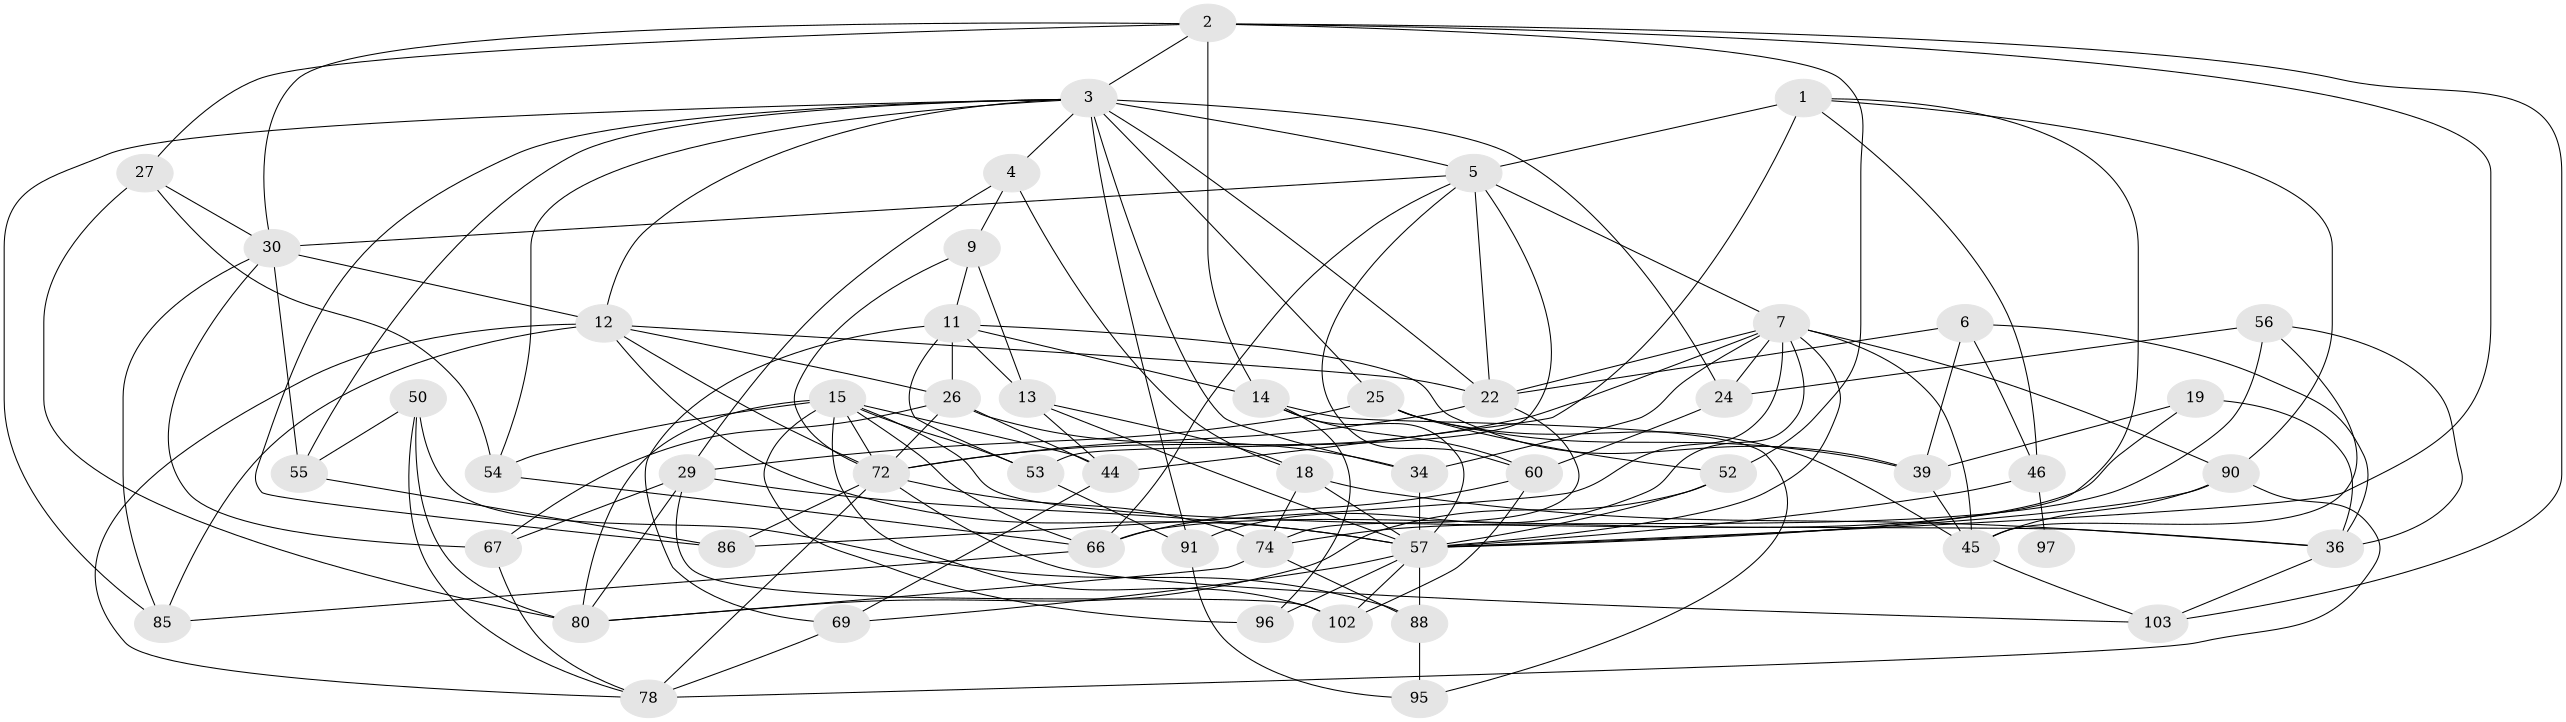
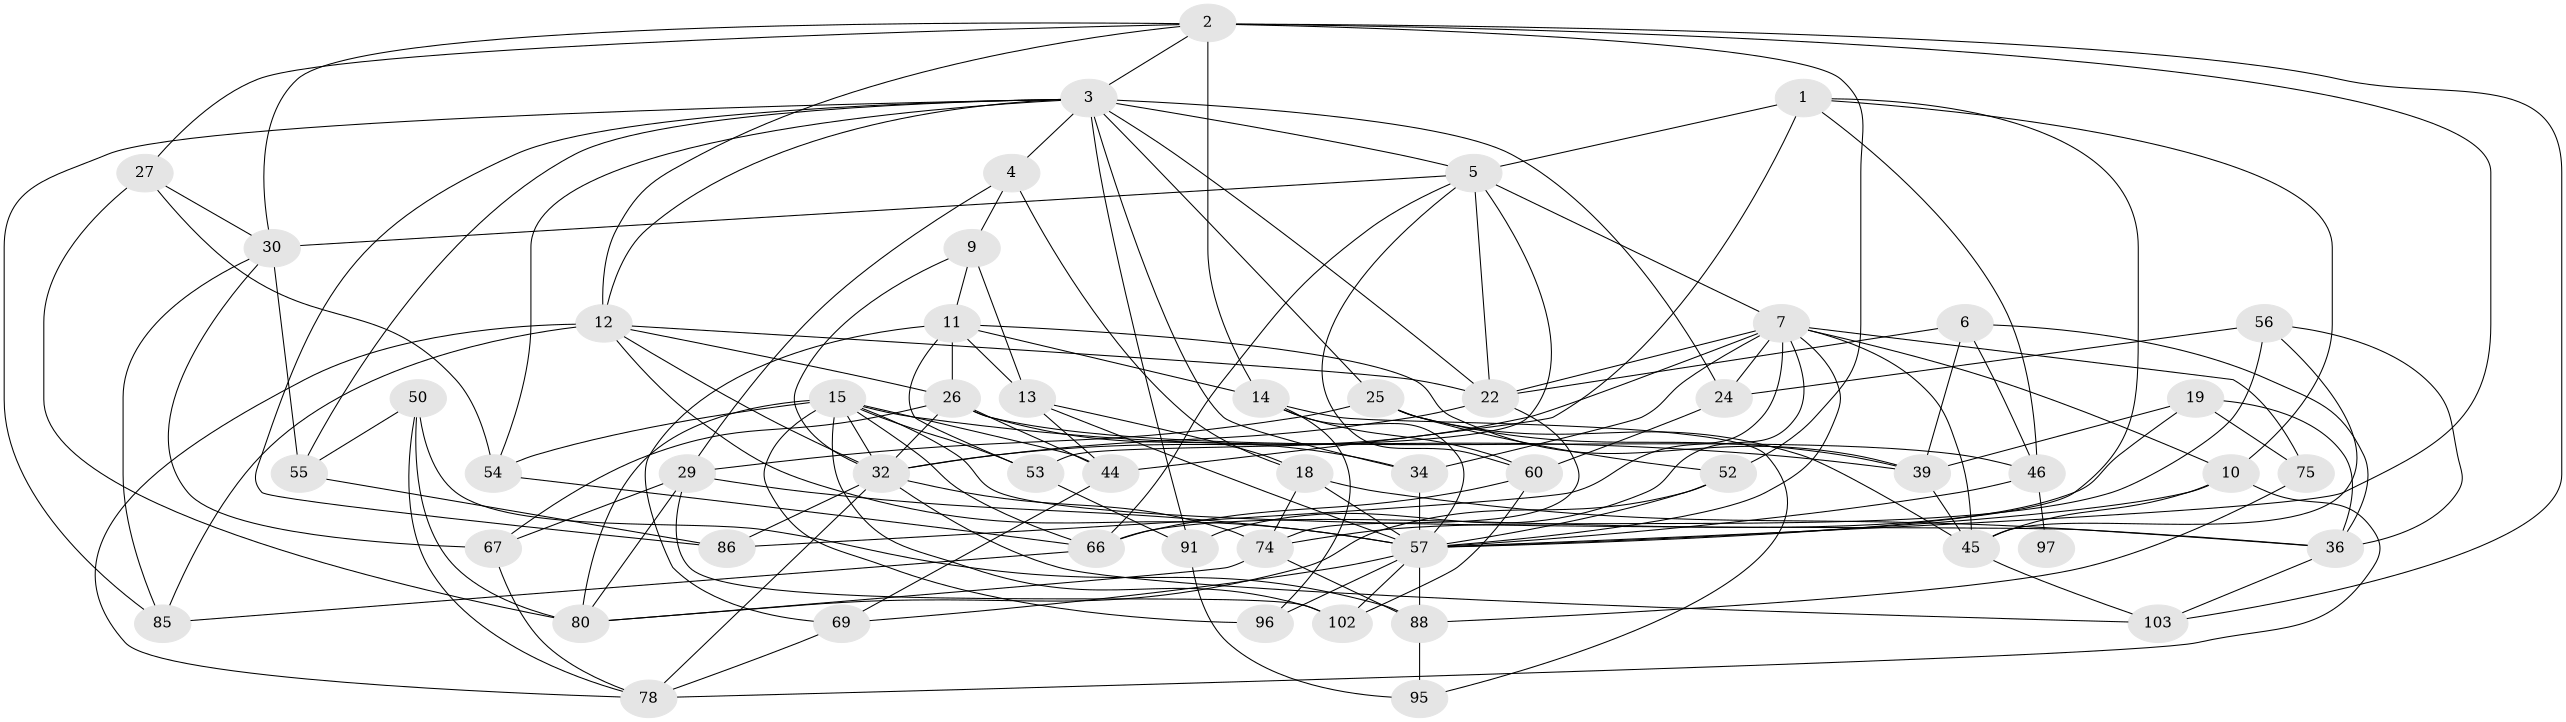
(438, 286) -> (842, 96)
none -> (1378, 444)
none -> (1492, 444)
(881, 474) -> (881, 474)
(2231, 474) -> (2231, 474)
none -> (2306, 474)
